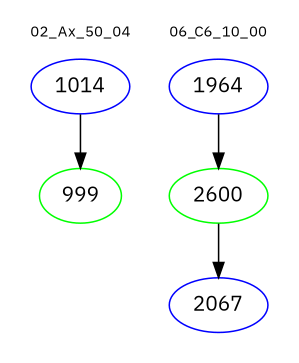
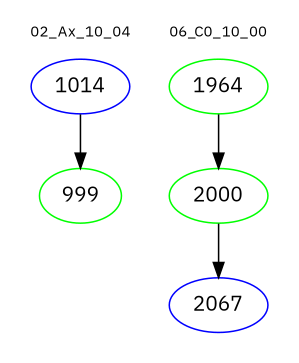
(81, 33) -> (81, 33)
(219, 33) -> (219, 33)
(219, 87) -> (219, 87)
(219, 196) -> (219, 196)
